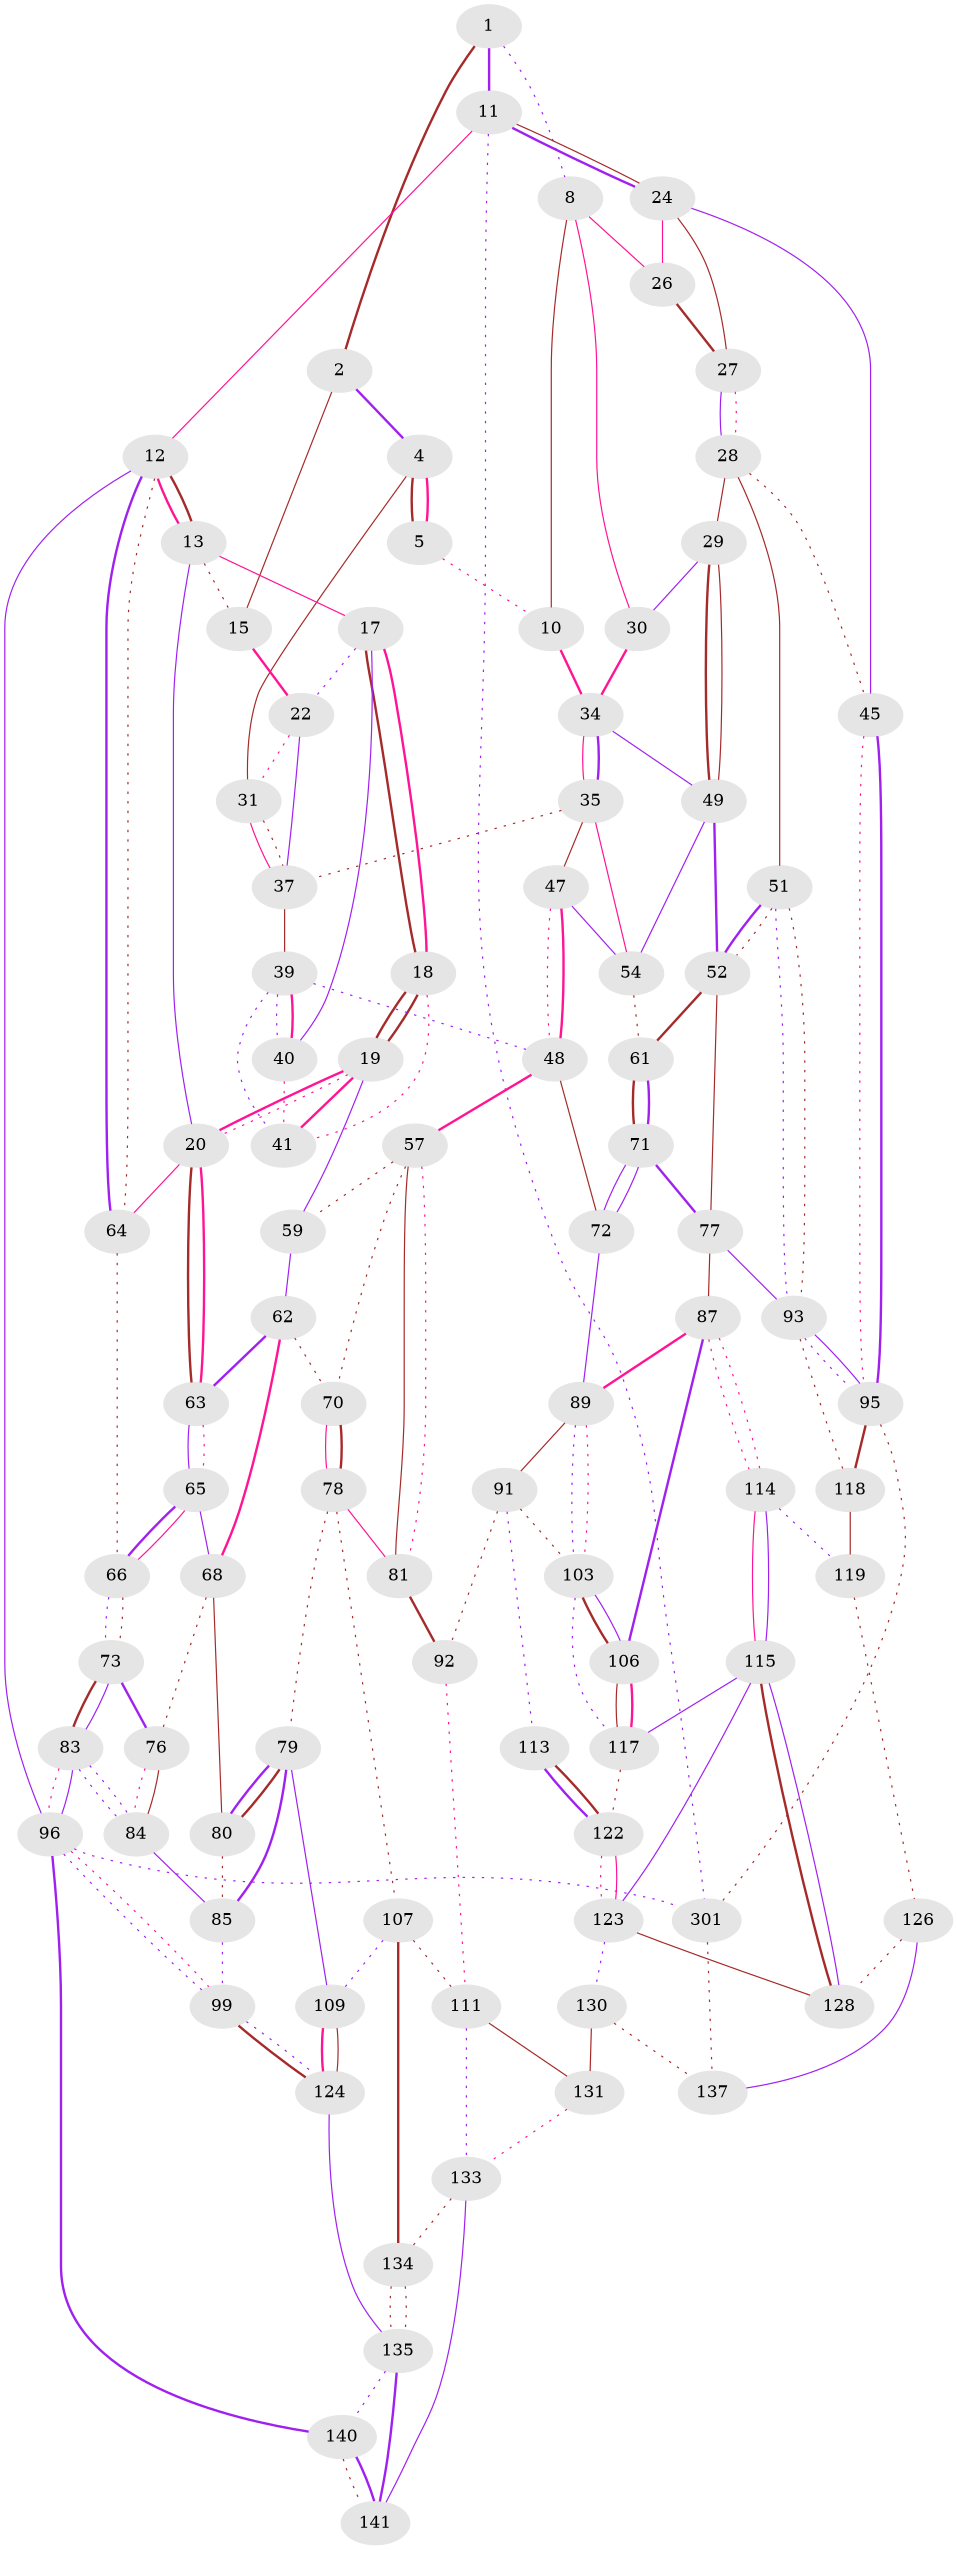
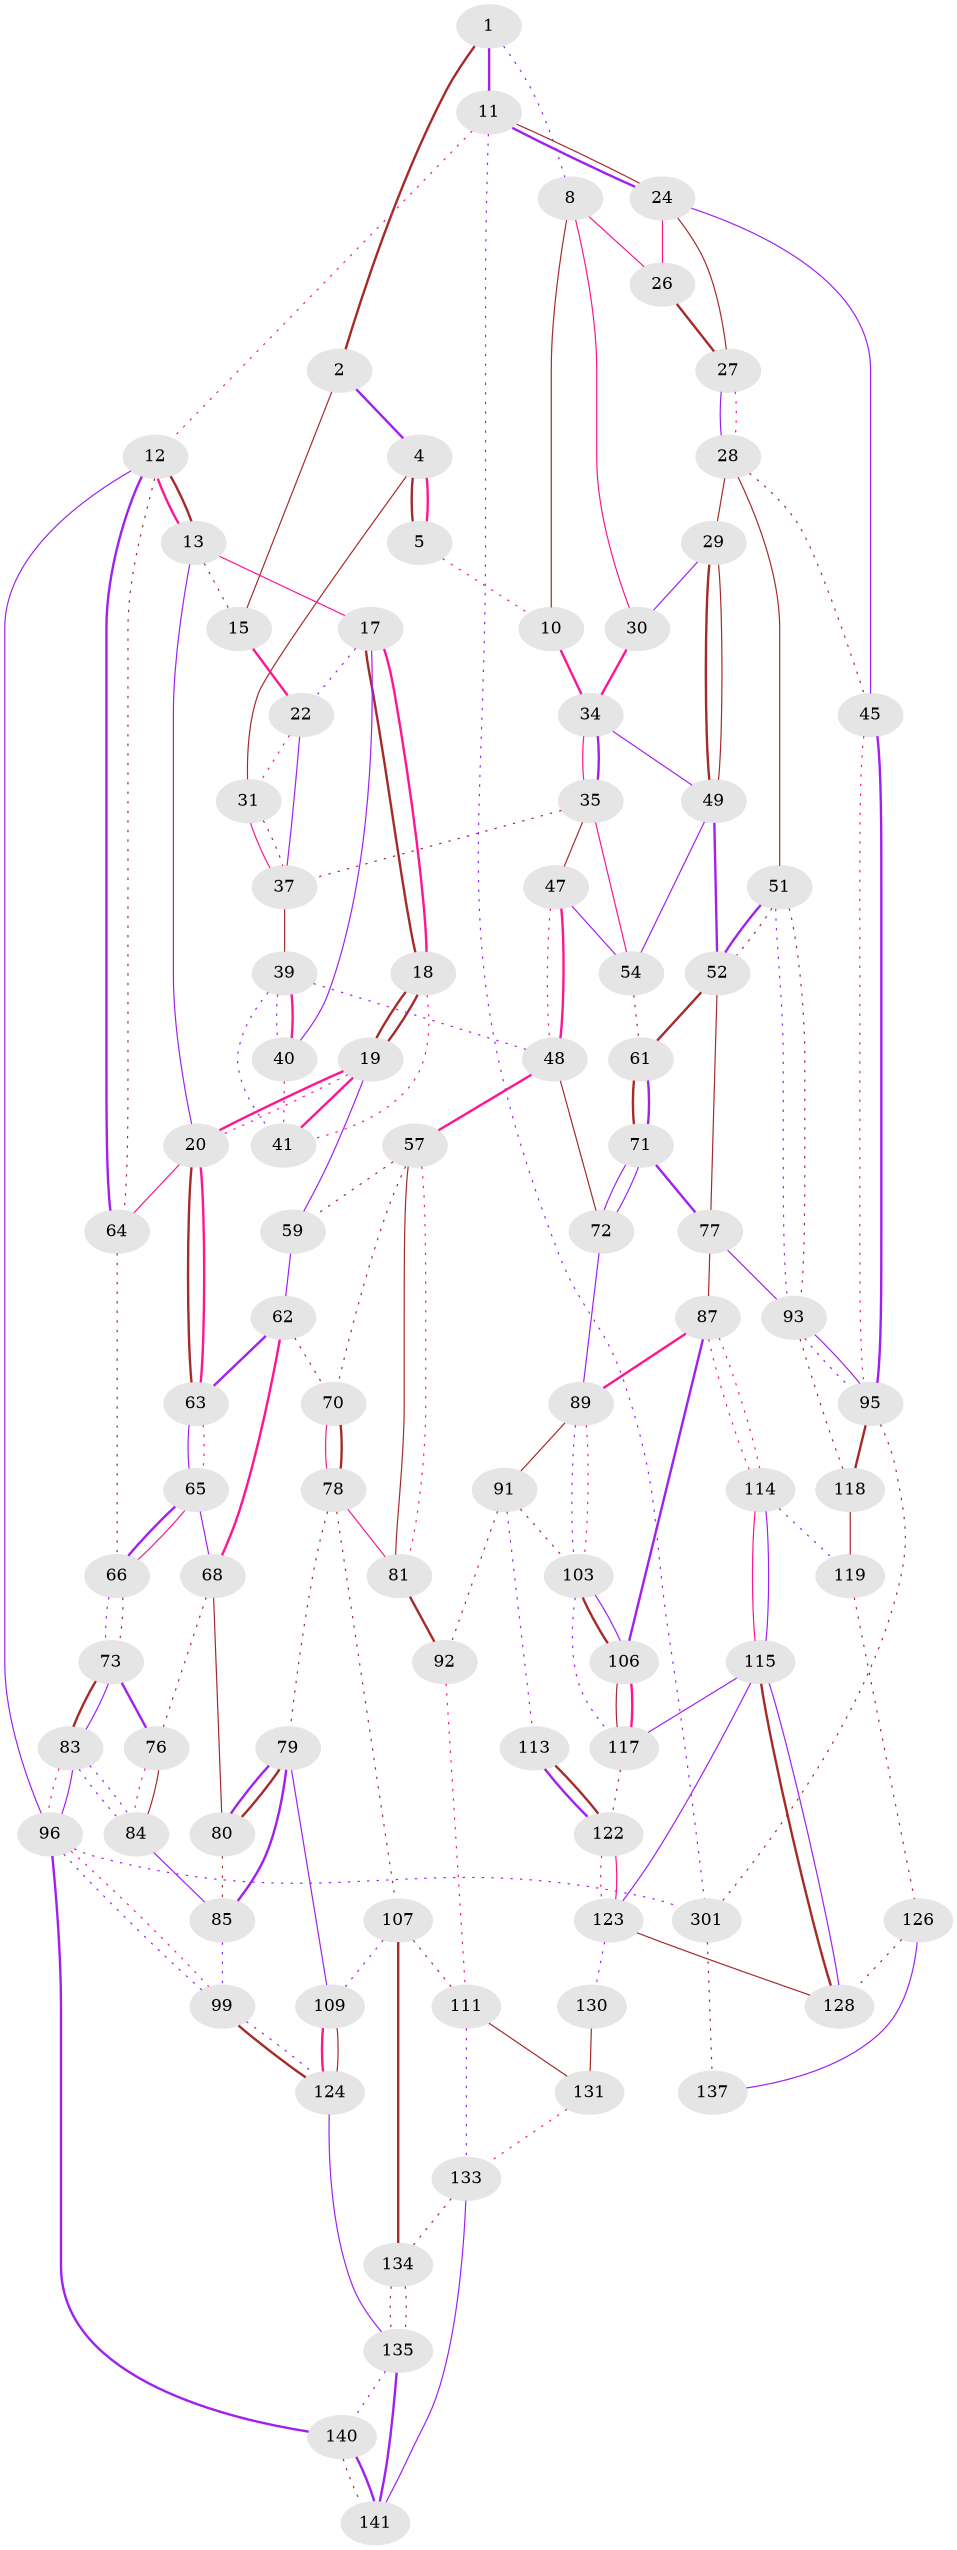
(322, 285) -> (322, 285)
(652, 2050) -> none
